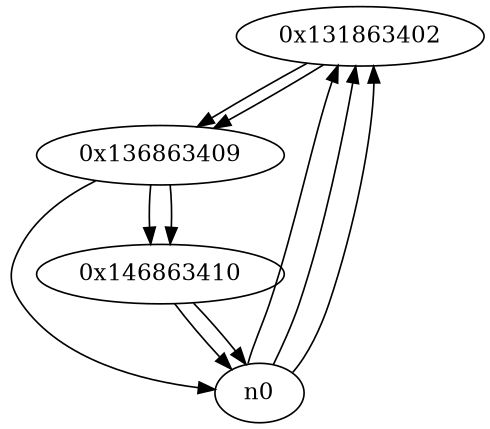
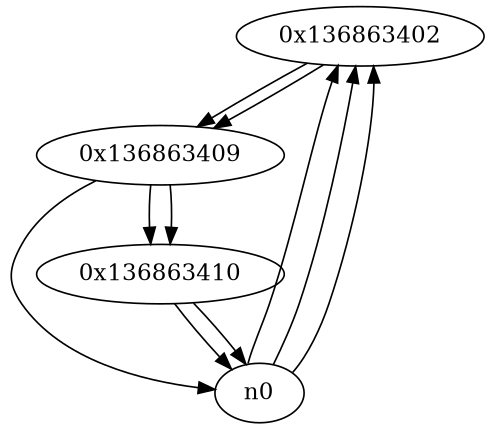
(360, 36) -> (360, 36)
(160, 274) -> (160, 274)
